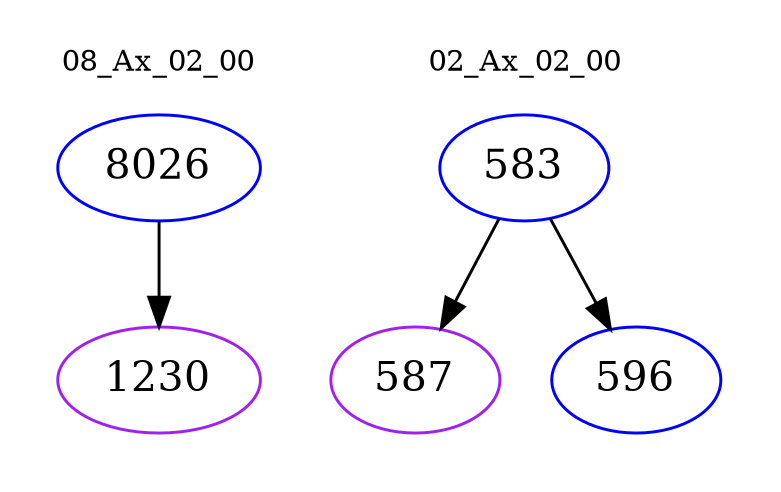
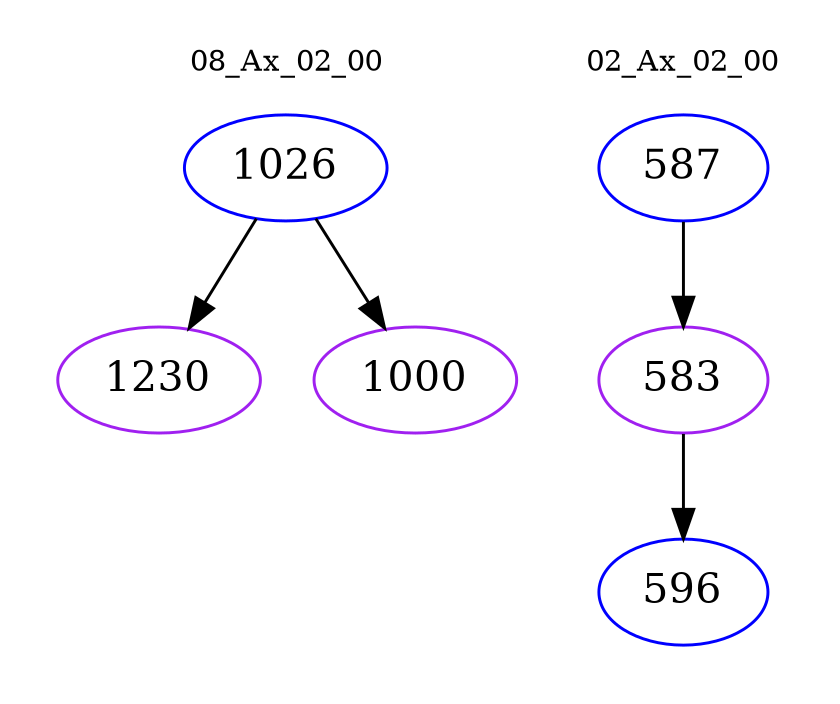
(159, 168) -> (286, 168)
(524, 168) -> (683, 380)
(477, 260) -> (683, 260)
none -> (415, 380)
(415, 380) -> (683, 168)
